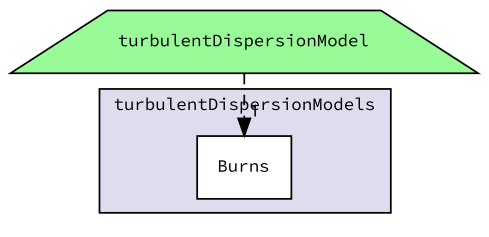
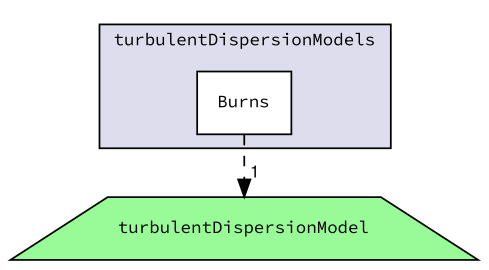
(244, 99) -> (244, 159)
